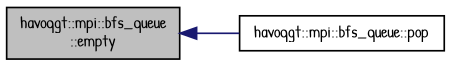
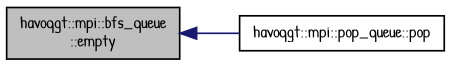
(342, 33) -> (342, 33)
